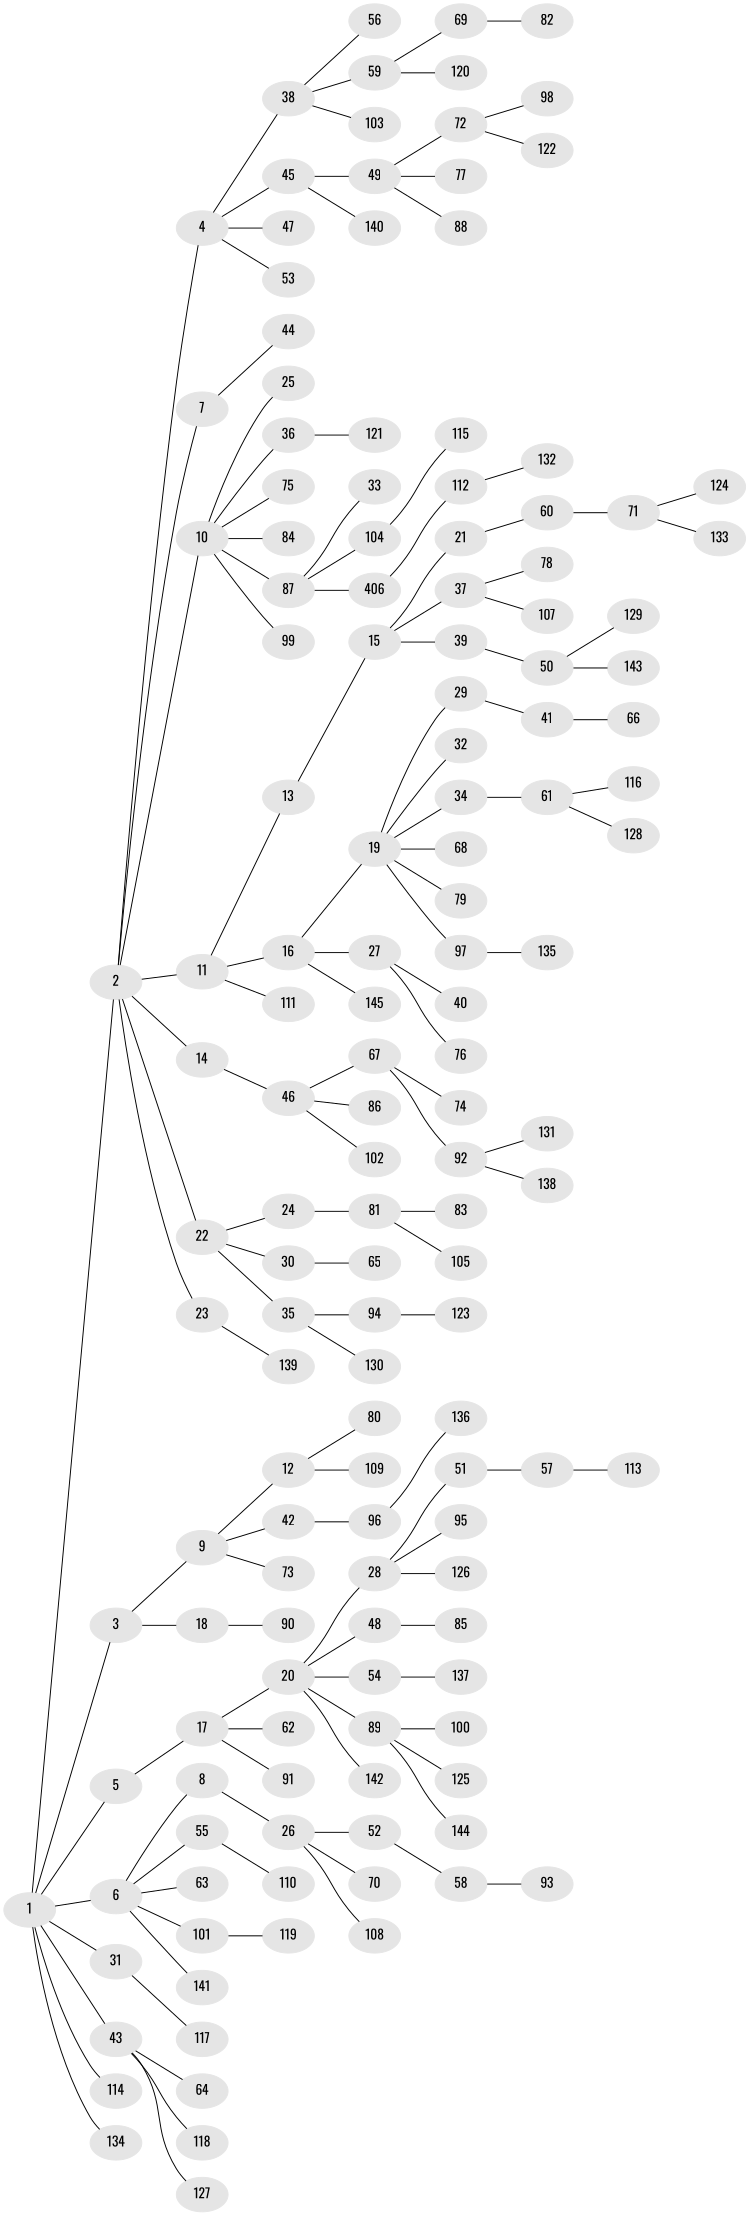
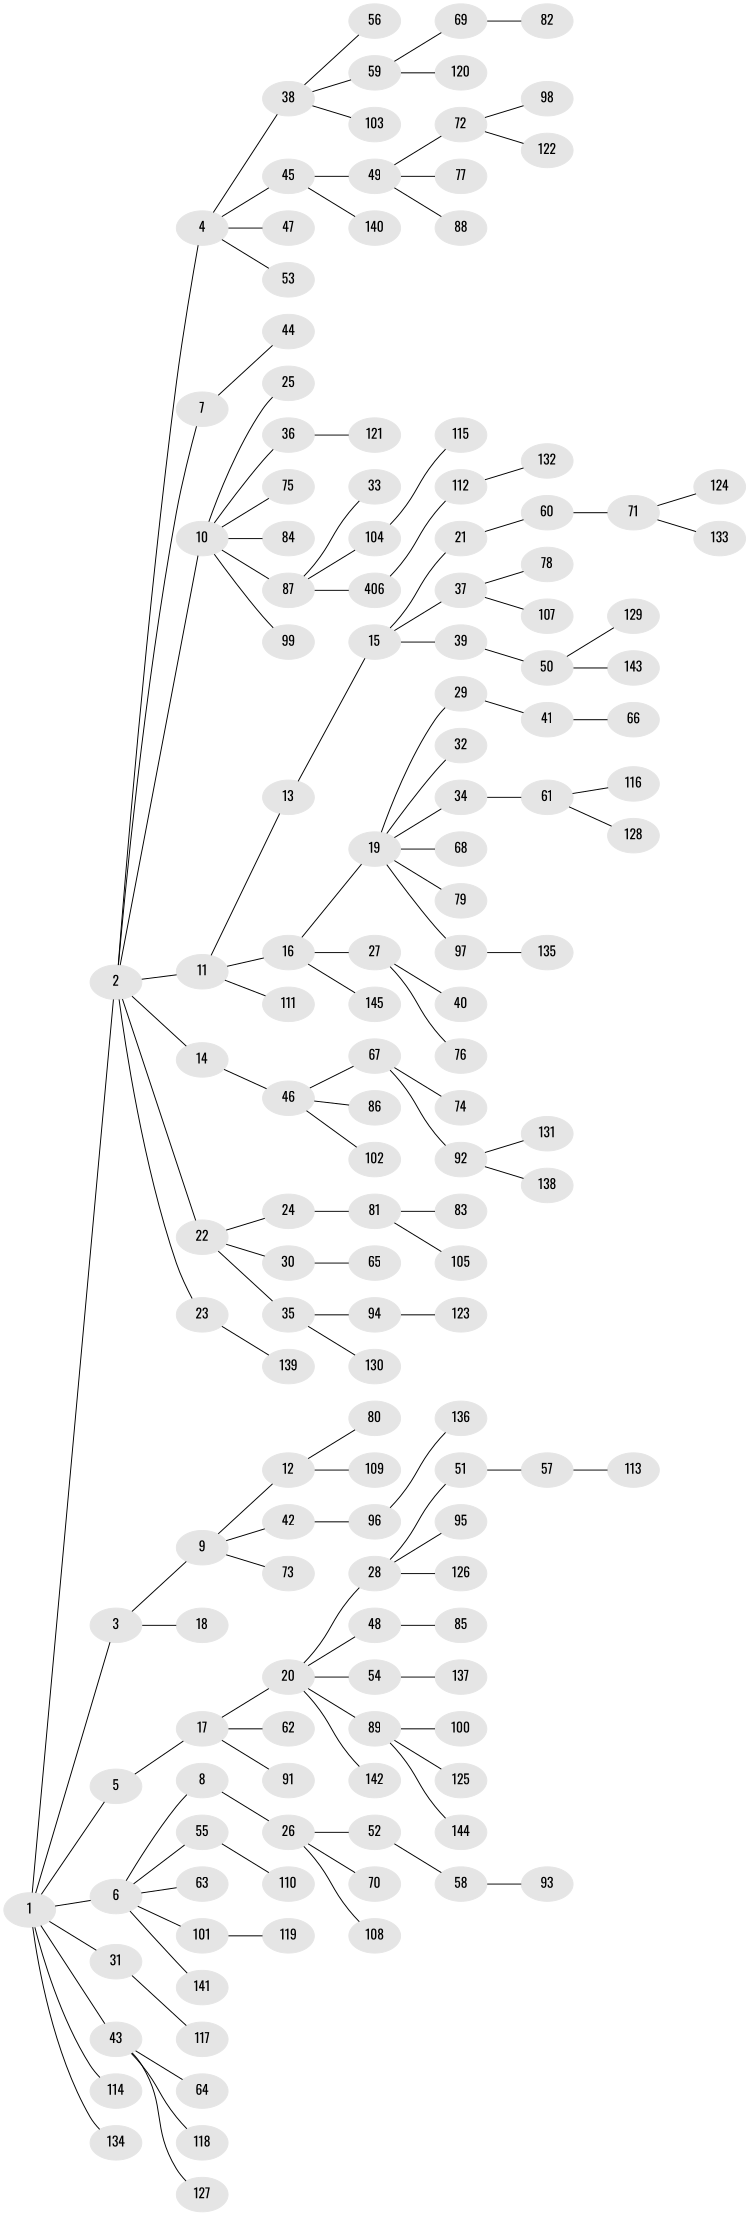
(288, 1625) -> none
